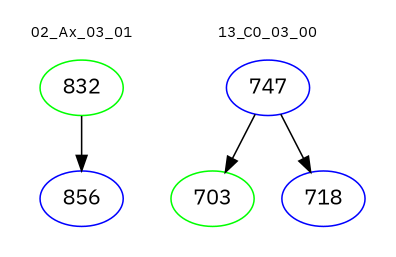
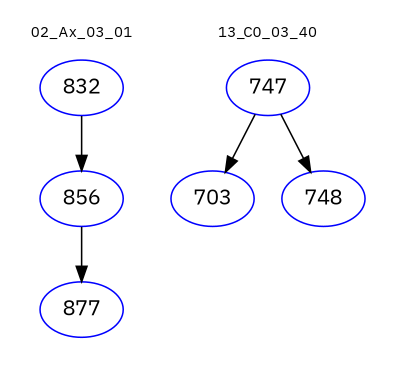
(268, 33) -> (268, 33)
(82, 88) -> (82, 88)
(213, 199) -> (213, 199)
(323, 199) -> (323, 199)
none -> (82, 310)
